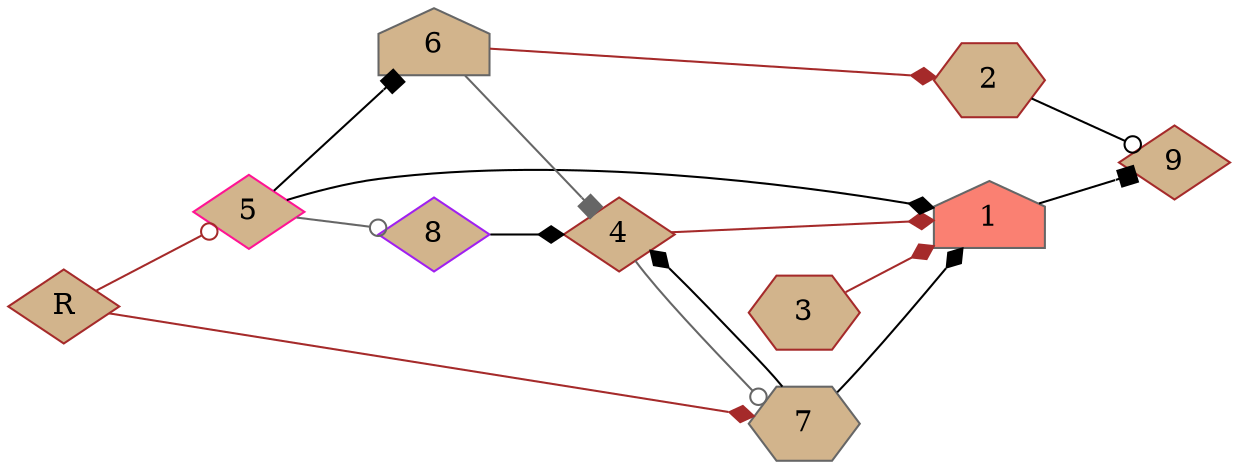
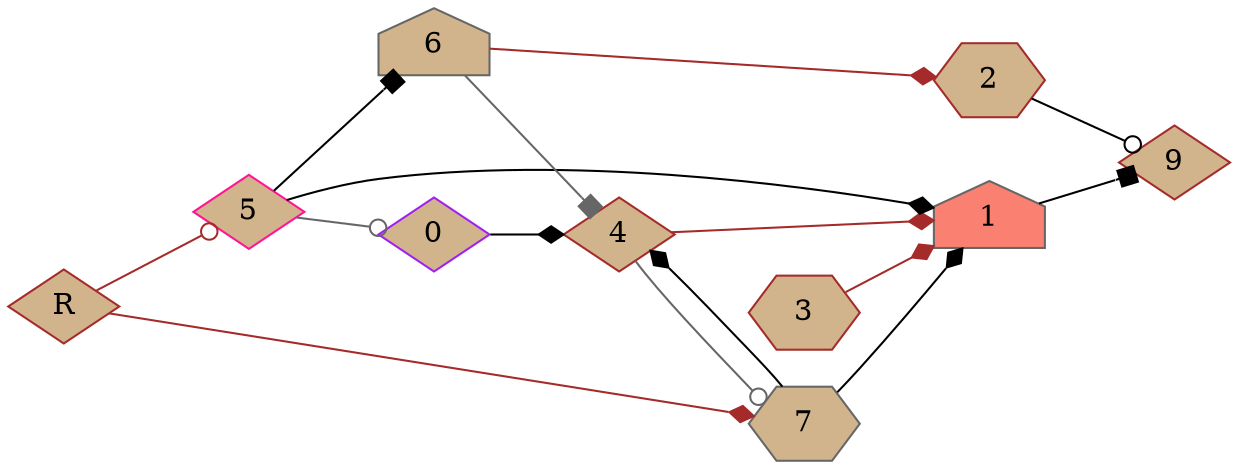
(434, 234) -> (434, 234)
